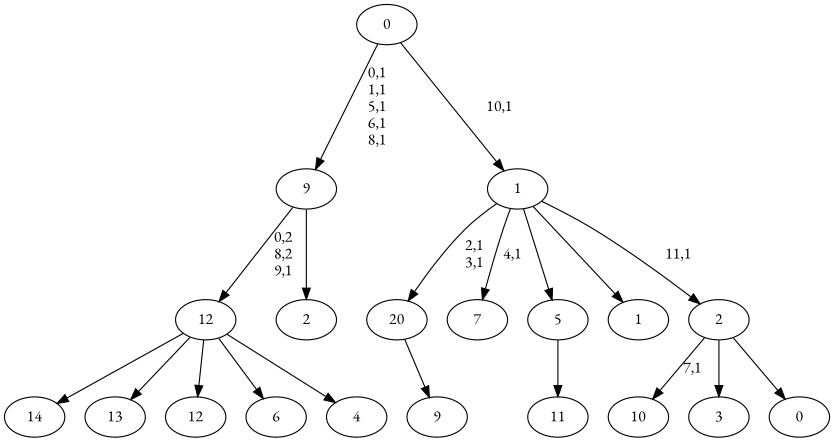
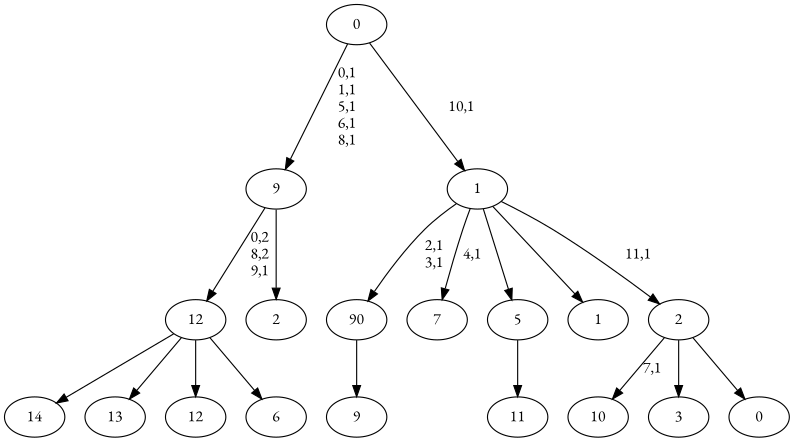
(397, 320) -> (357, 320)
(357, 417) -> none
